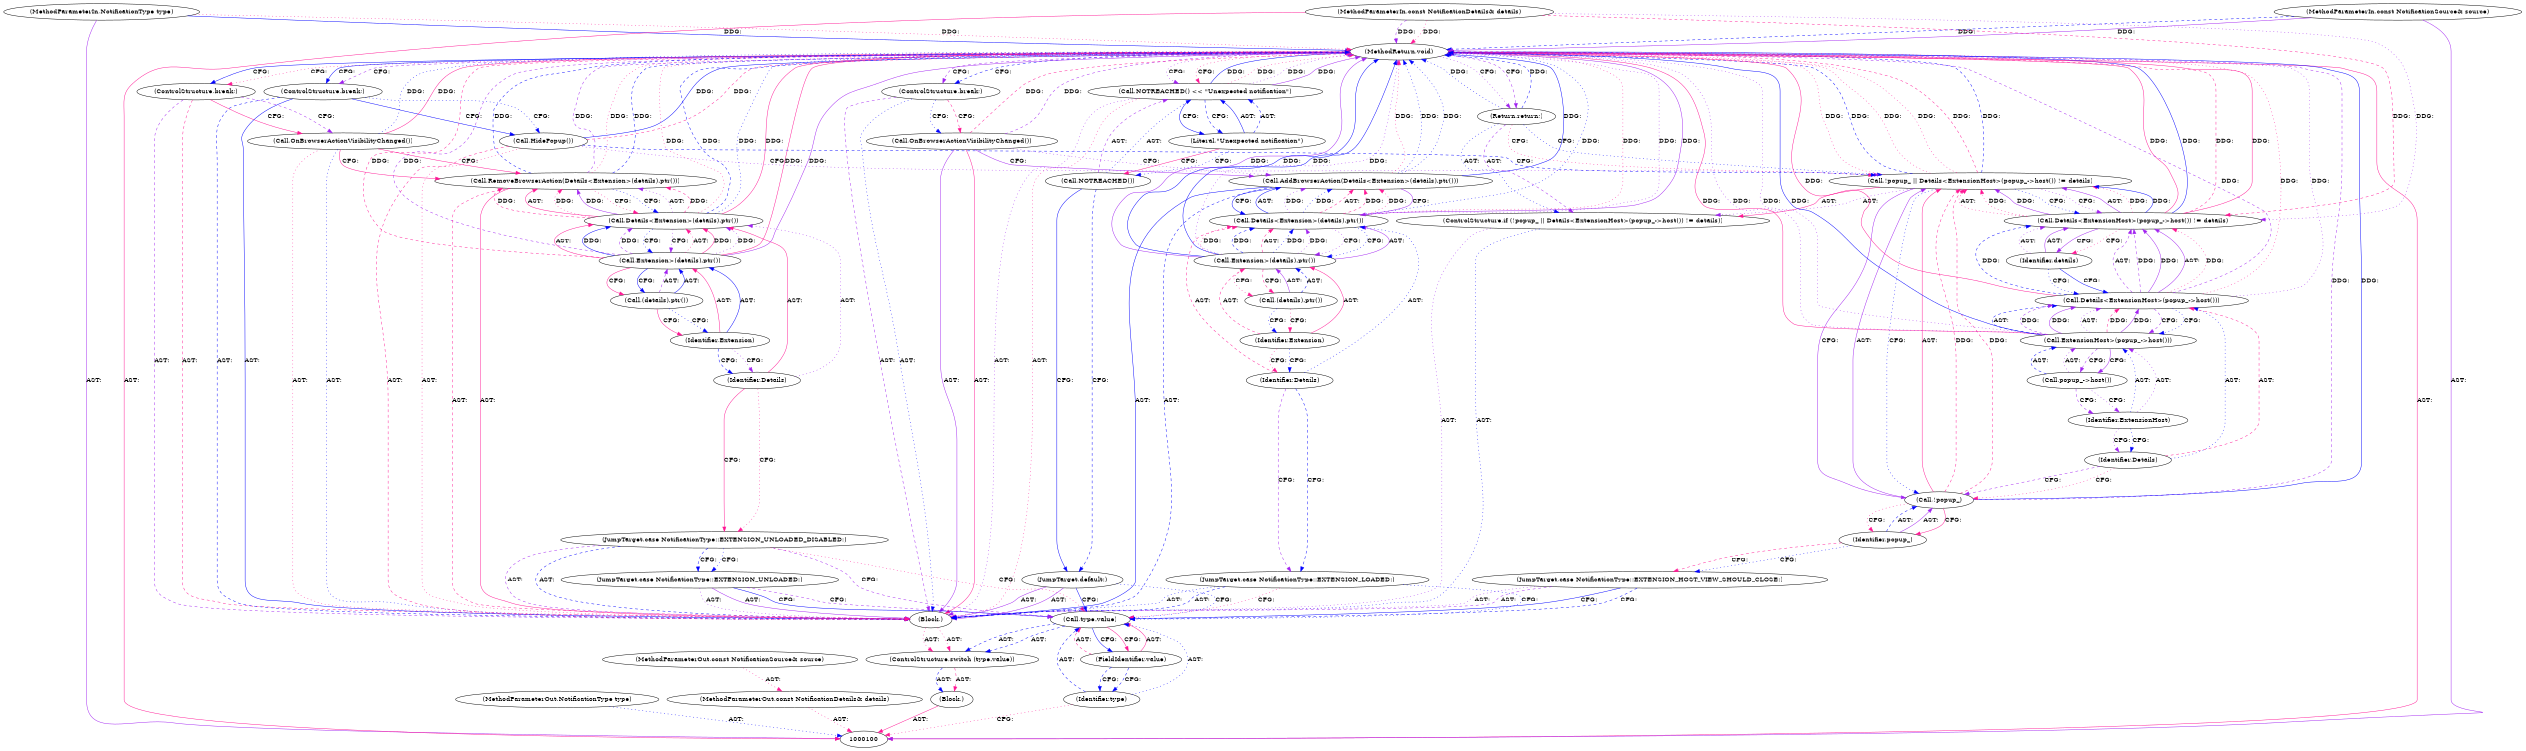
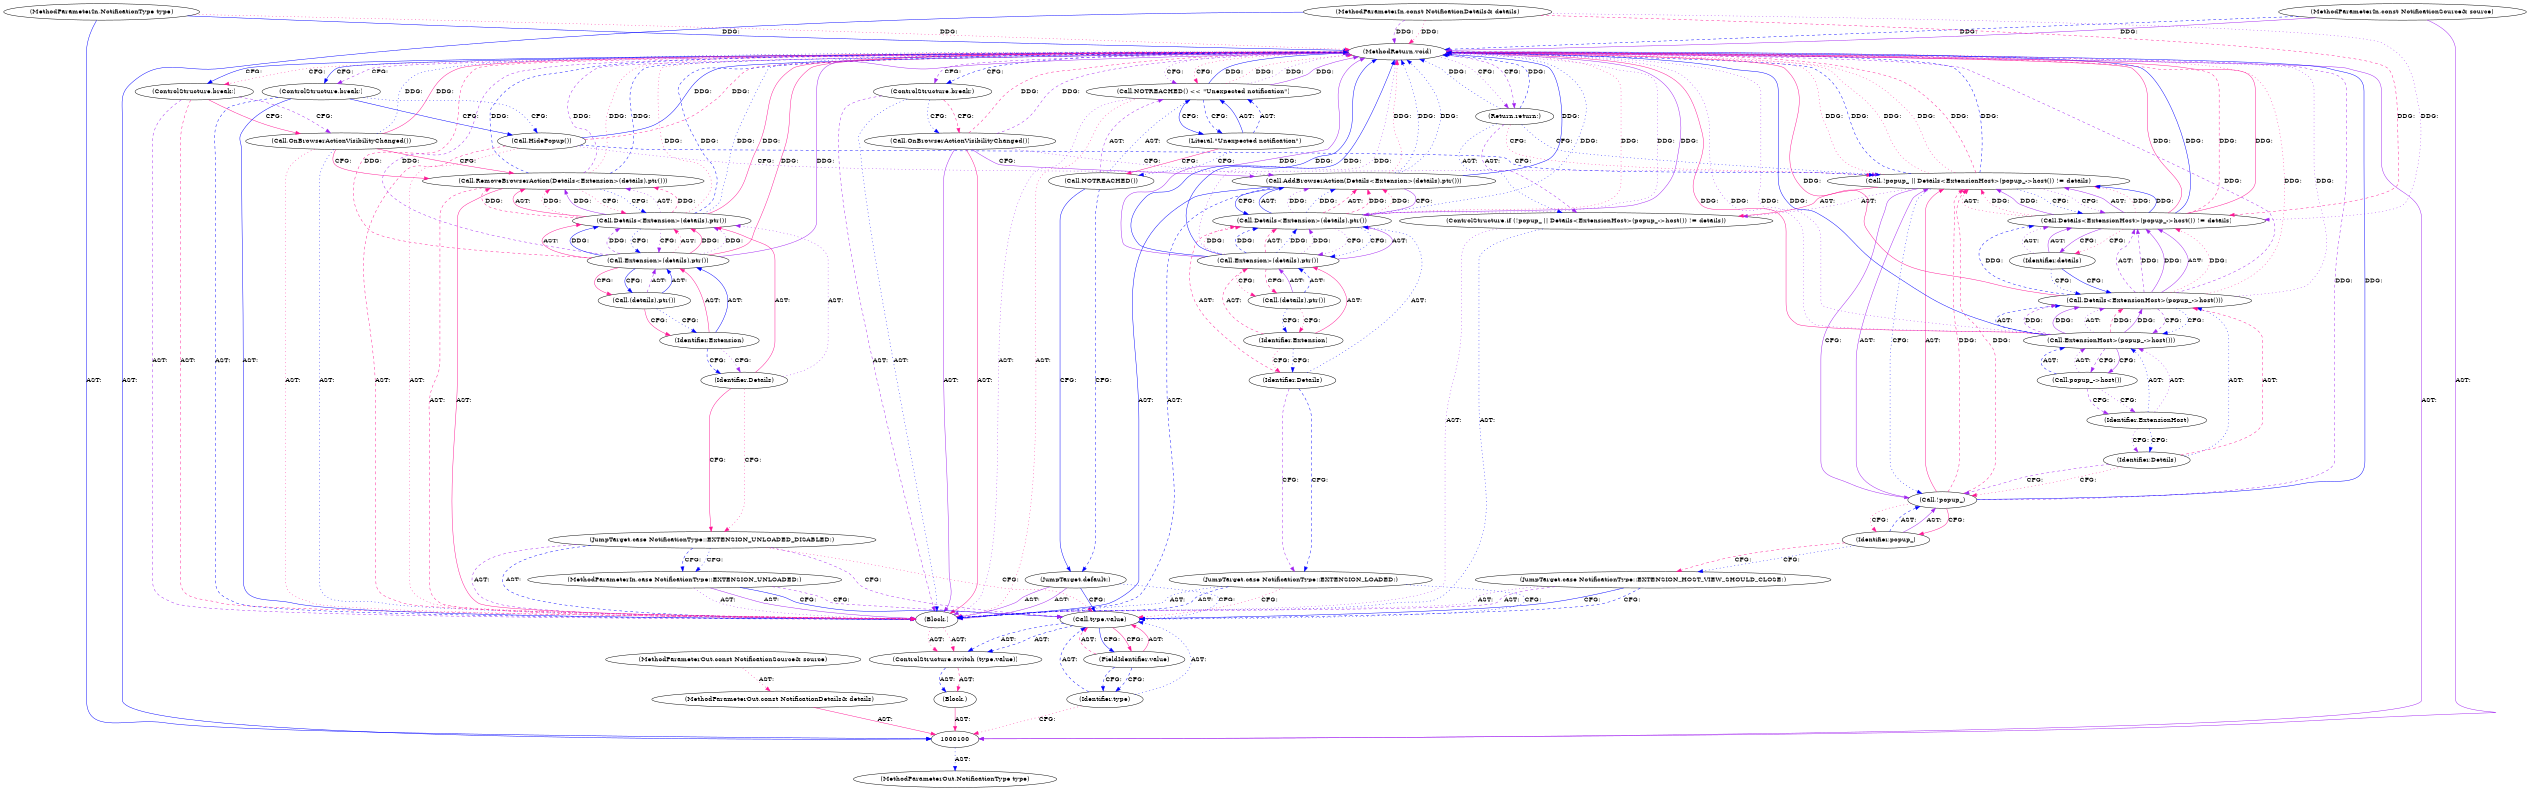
(124, 158) -> (122, 205)
(700, 580) -> (685, 580)
(2417, 681) -> (2422, 635)
(828, 719) -> (872, 720)
(723, 721) -> (955, 757)
(113, 724) -> (159, 722)
